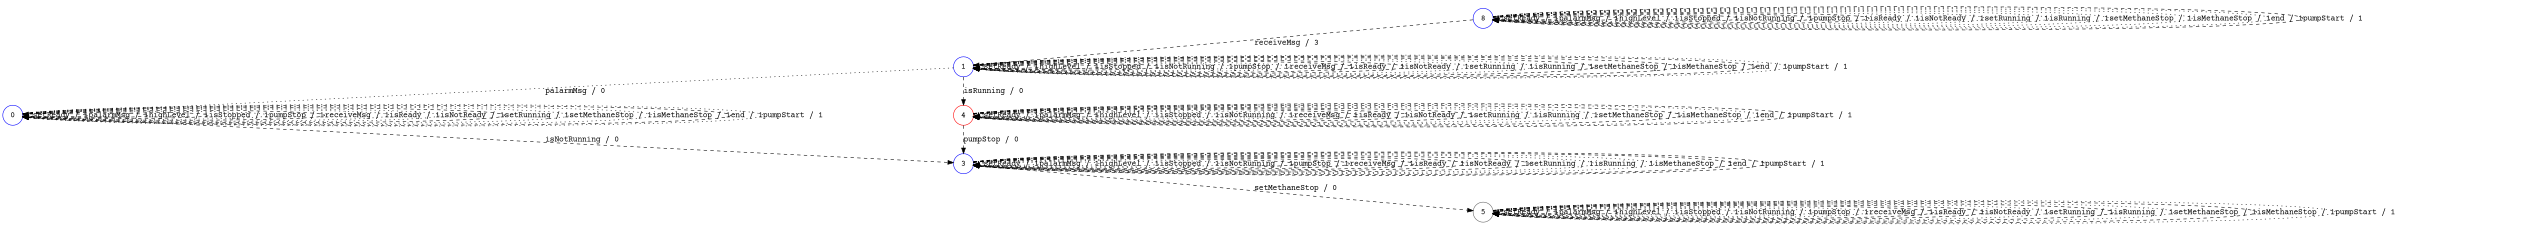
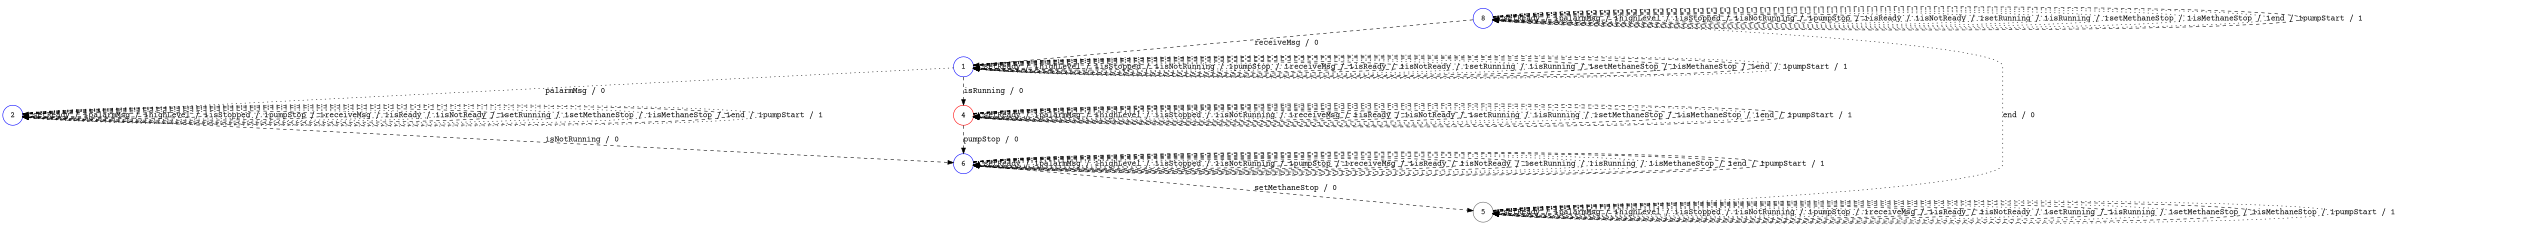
(1287, 43) -> (1287, 43)
(13, 115) -> (13, 115)
none -> (2003, 118)
(964, 164) -> (964, 164)
